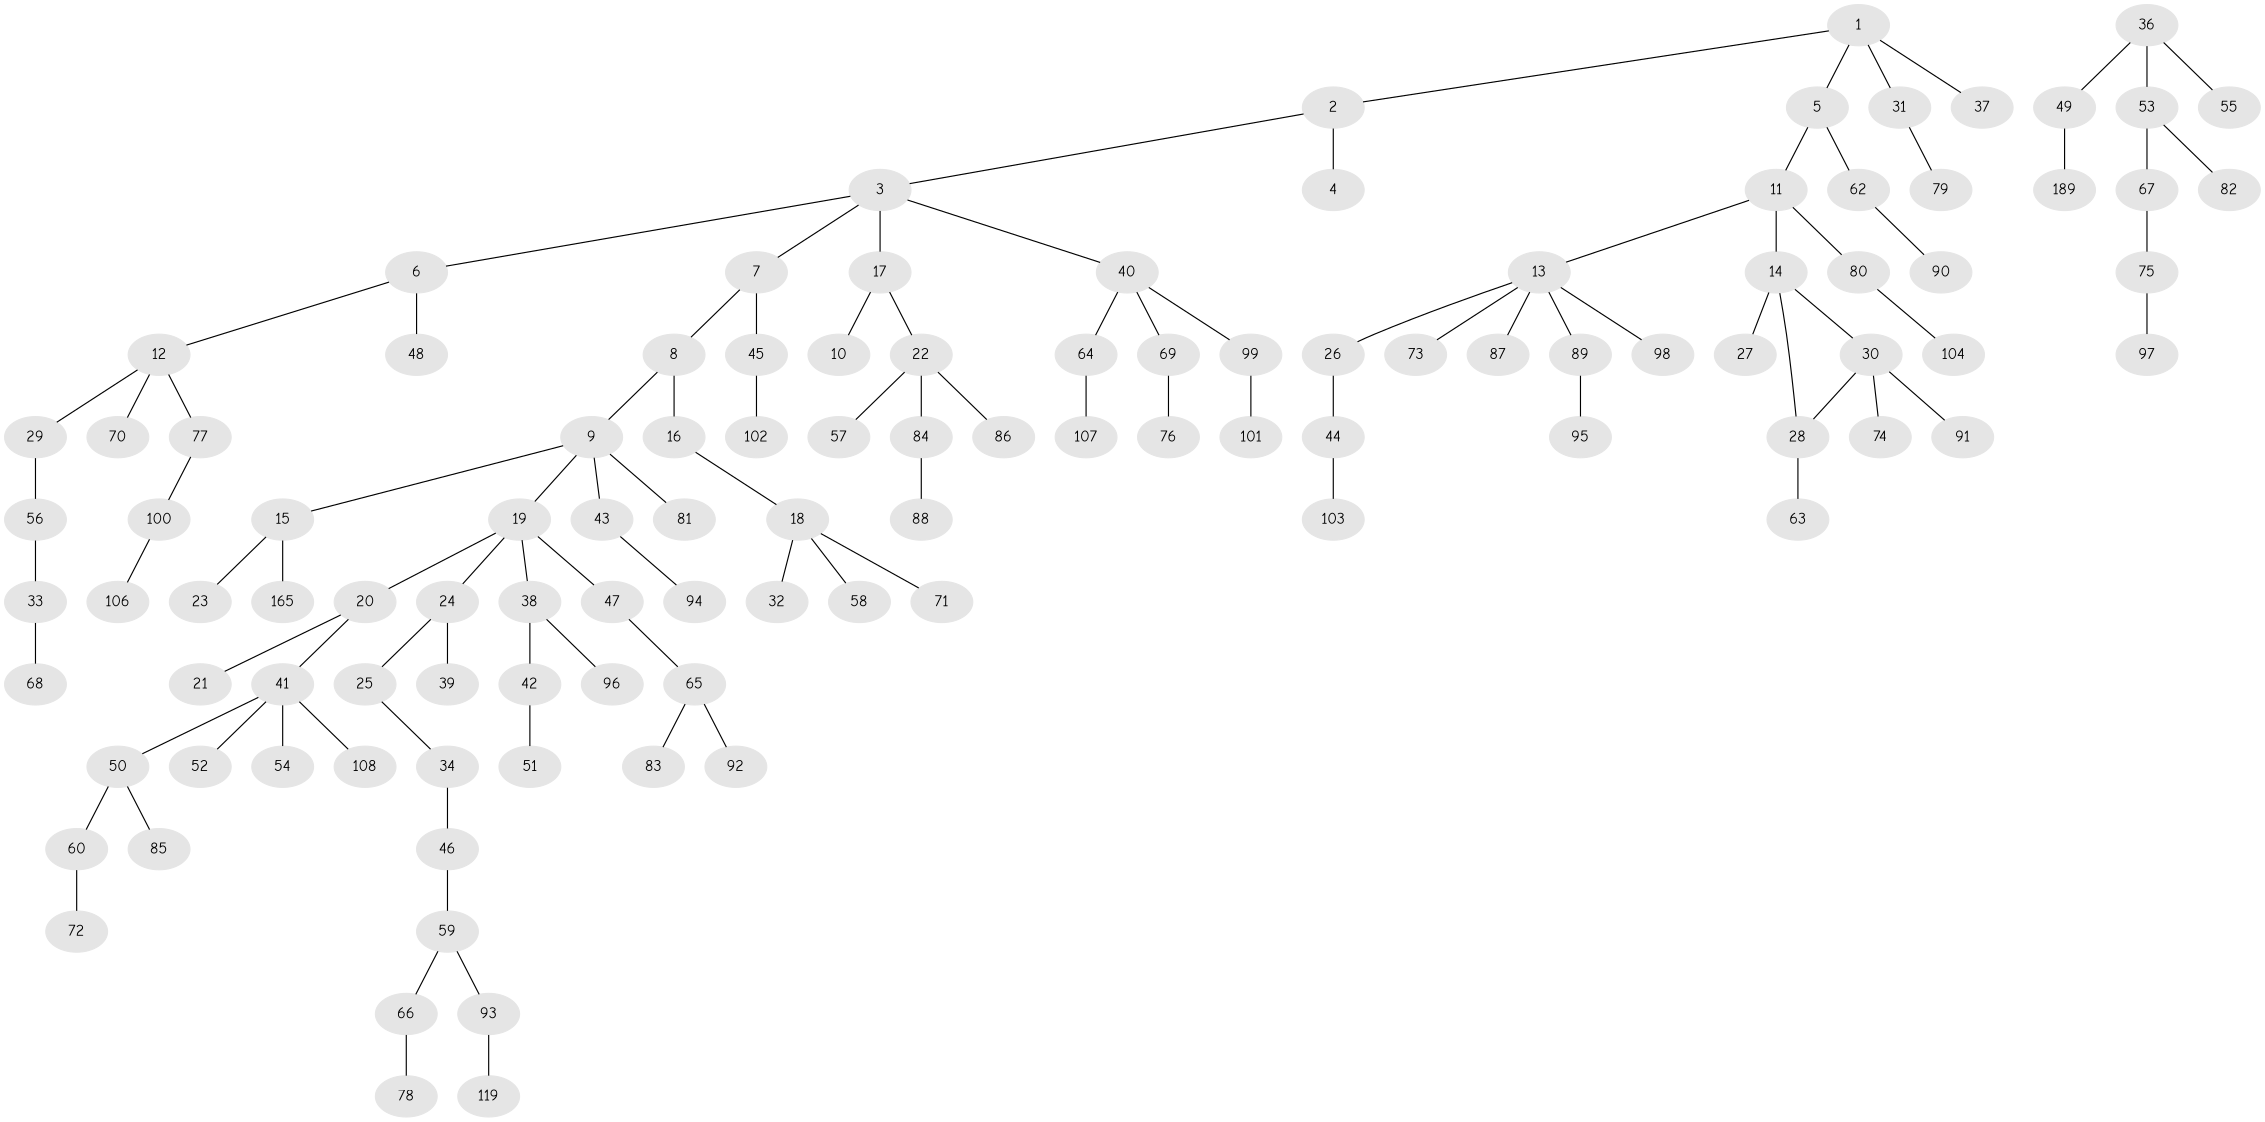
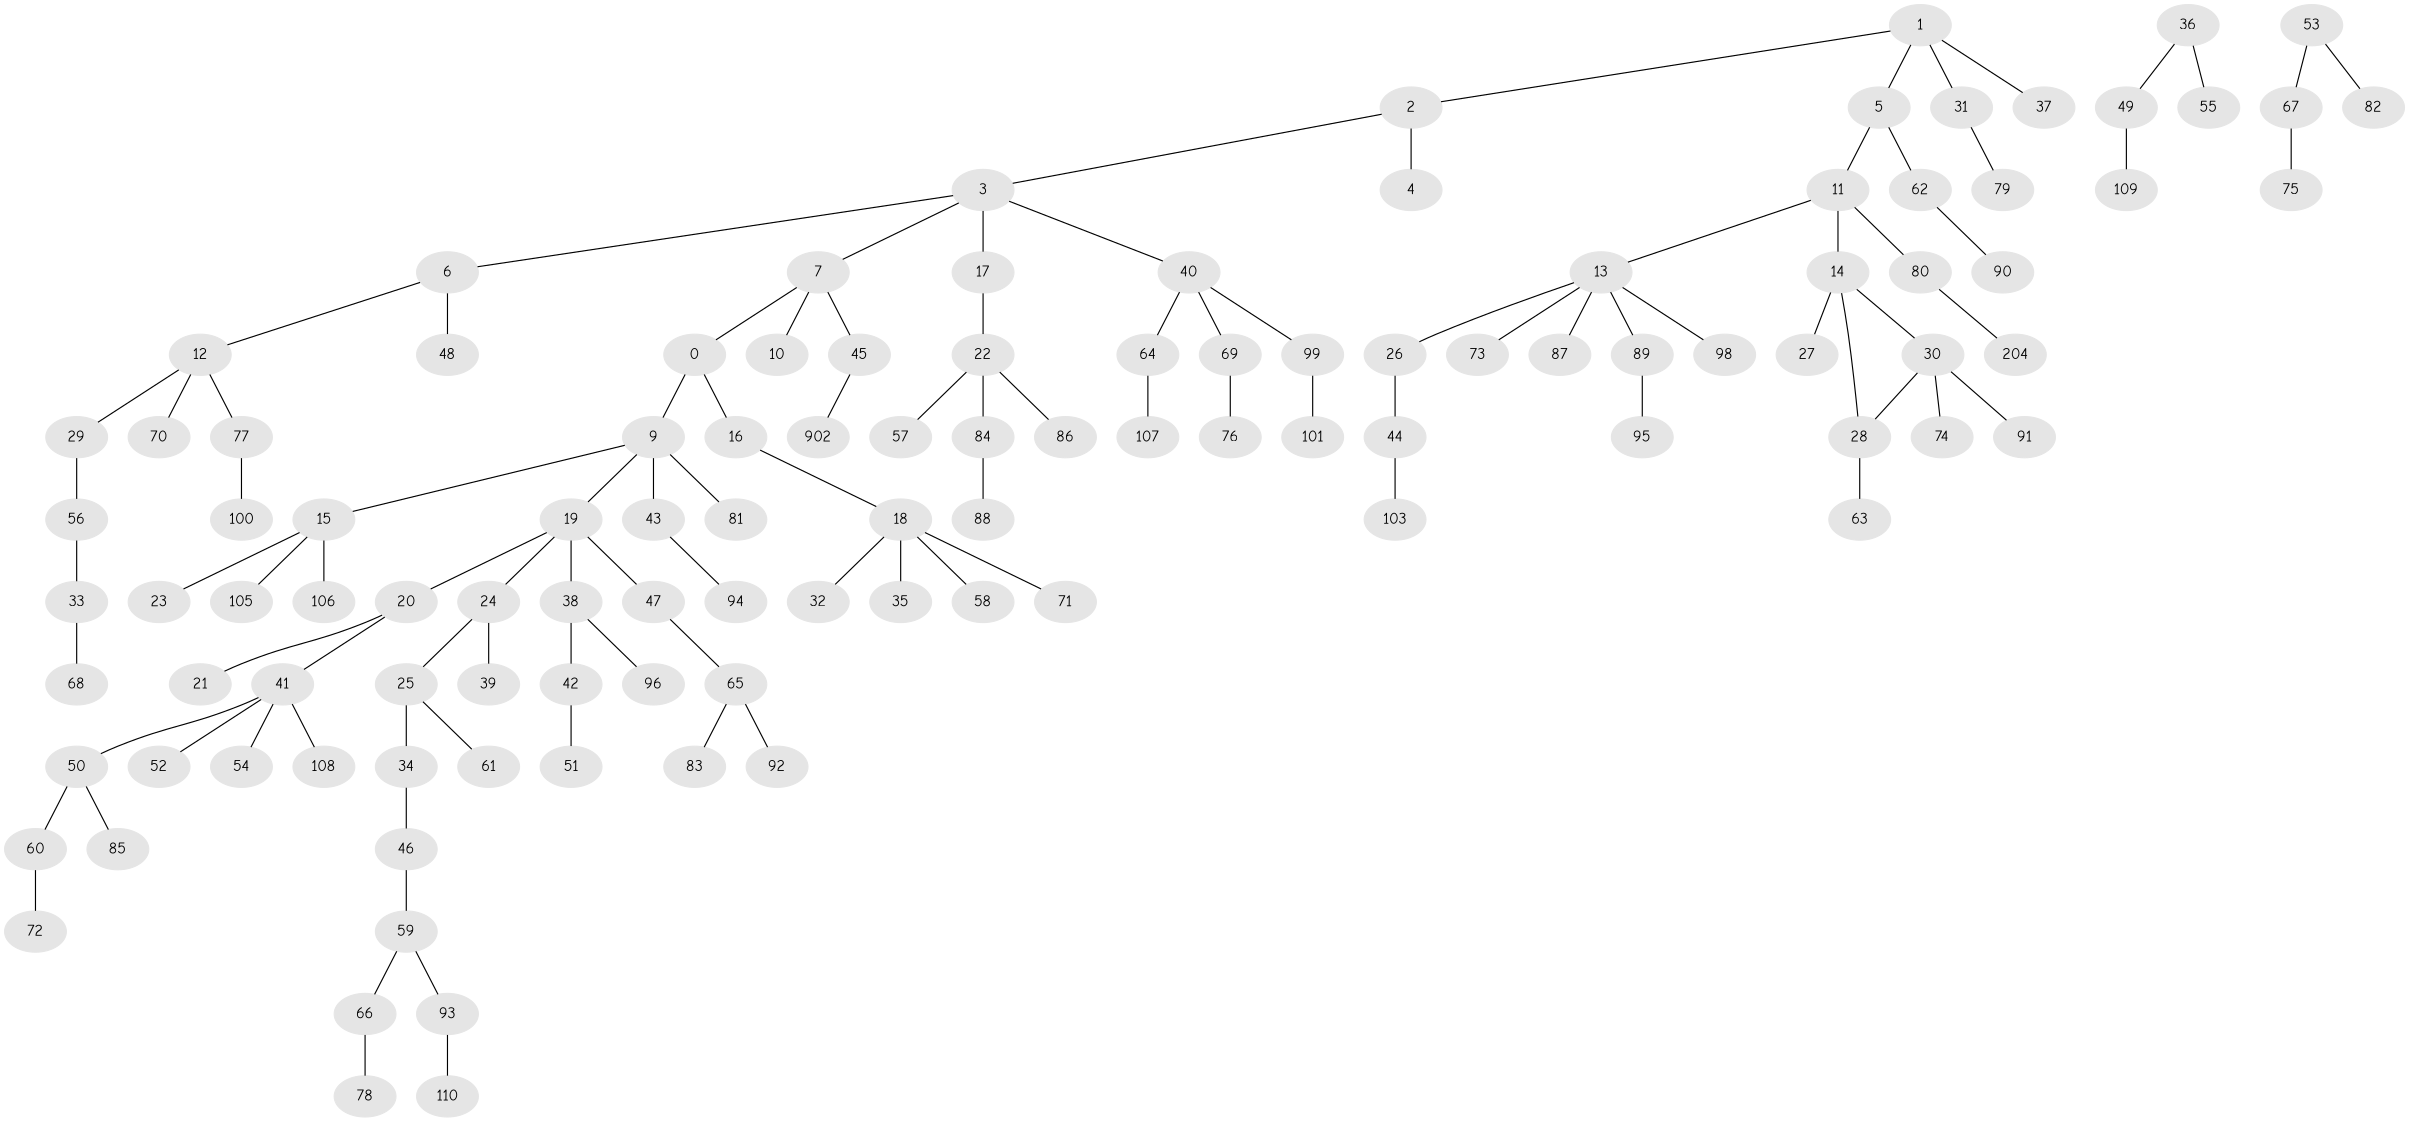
(2147, 66) -> none
(2065, 190) -> (2126, 190)
(859, 314) -> (798, 314)
(674, 355) -> (695, 355)
(1954, 355) -> (2015, 355)
(2147, 355) -> none
(756, 437) -> (818, 437)
(138, 561) -> (324, 561)
(283, 602) -> (241, 602)
none -> (901, 602)
none -> (489, 767)
(489, 1096) -> (447, 1096)
